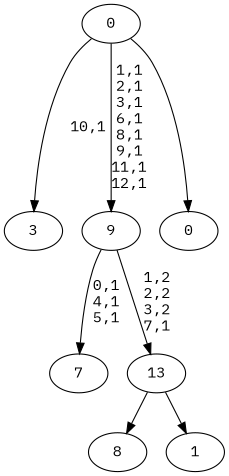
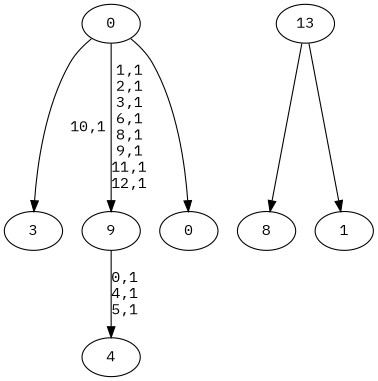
(132, 297) -> none
(79, 373) -> (111, 357)
